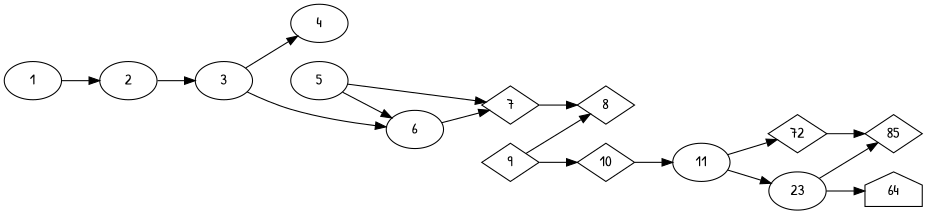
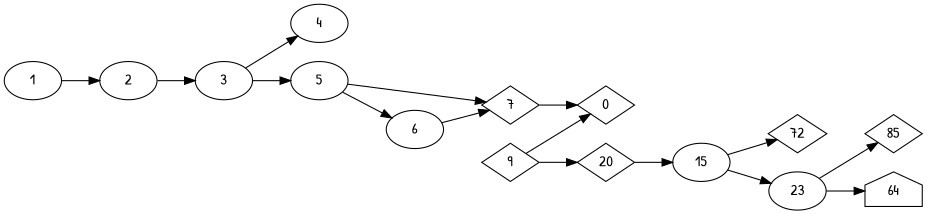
(606, 105) -> (606, 105)
(310, 114) -> (266, 81)
(840, 134) -> none
(606, 162) -> (606, 162)
(701, 162) -> (701, 162)
